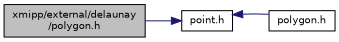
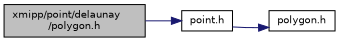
(256, 14) -> (246, 28)
(75, 21) -> (75, 21)
